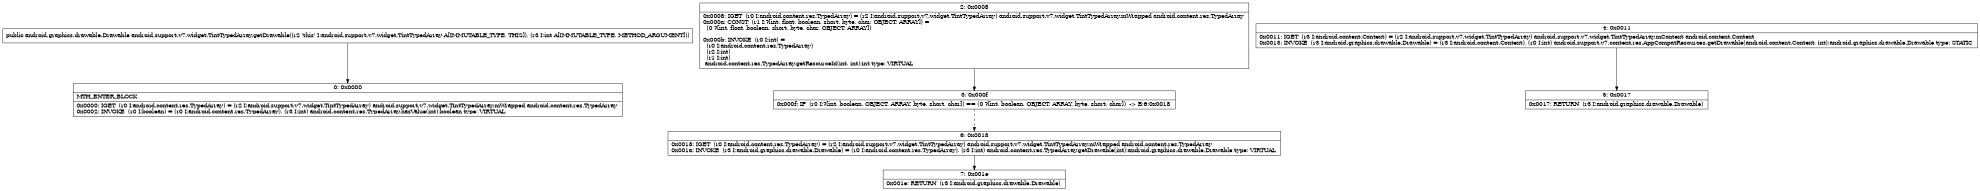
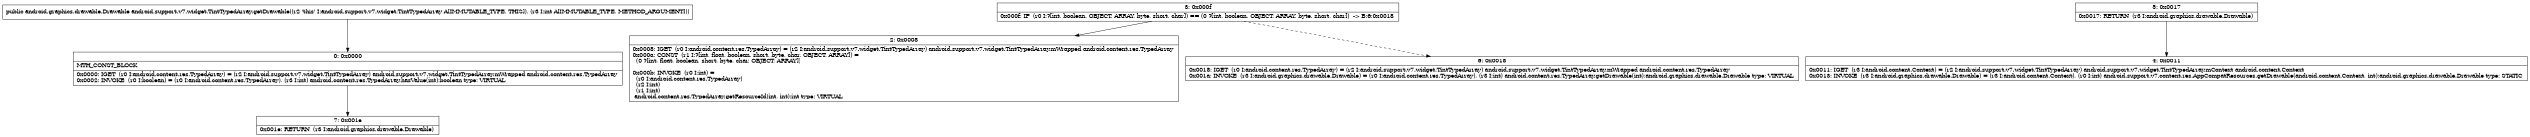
(1617, 67) -> (2167, 37)
(974, 78) -> (1116, 28)
(107, 97) -> (107, 66)
(974, 161) -> (348, 99)
